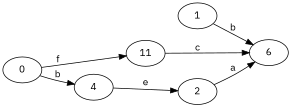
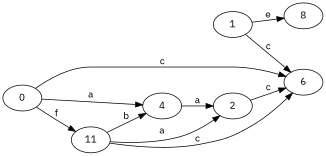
none -> (303, 16)
(233, 28) -> (268, 46)
none -> (155, 67)
(233, 68) -> (268, 88)
(58, 75) -> (91, 95)
(146, 83) -> (198, 101)
none -> (123, 124)
none -> (164, 140)
